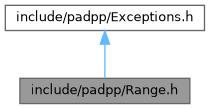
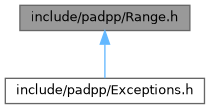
(105, 61) -> (105, 61)
